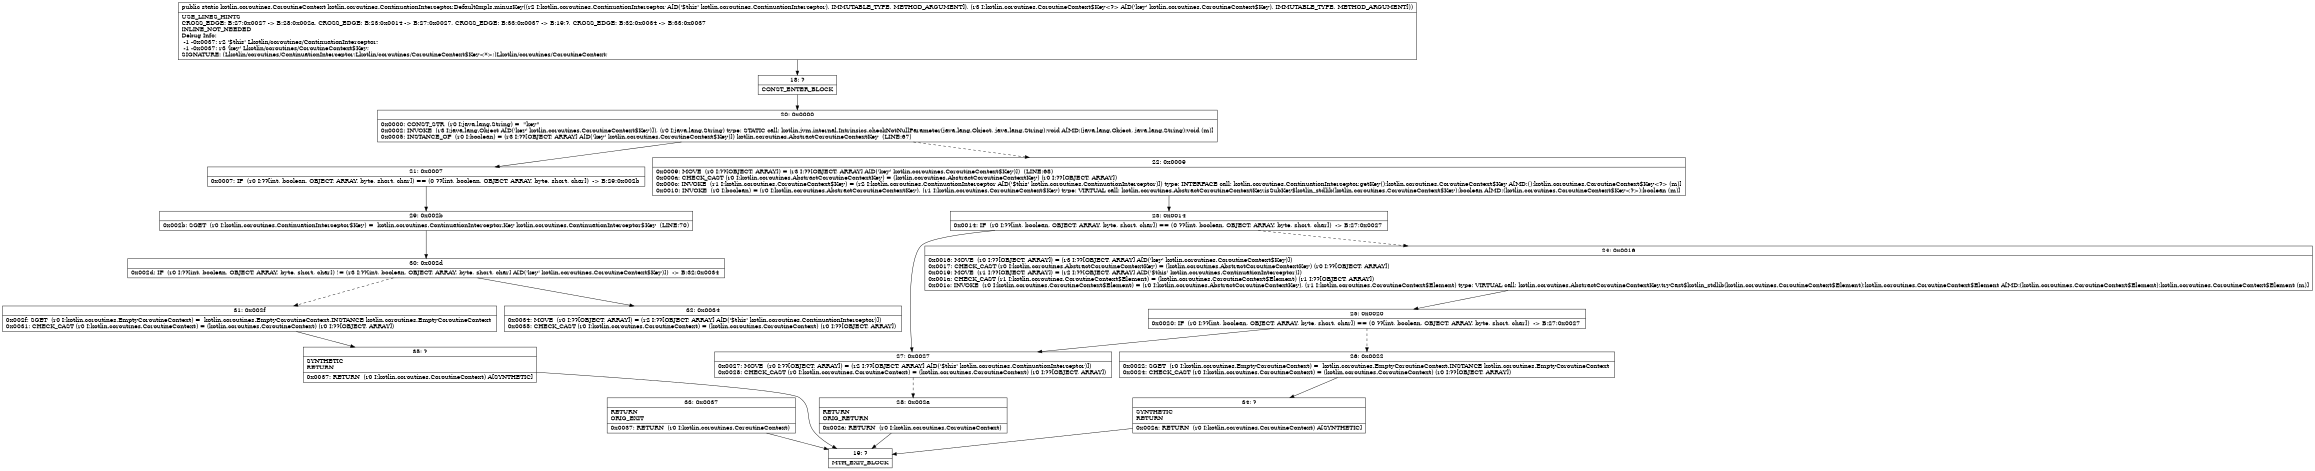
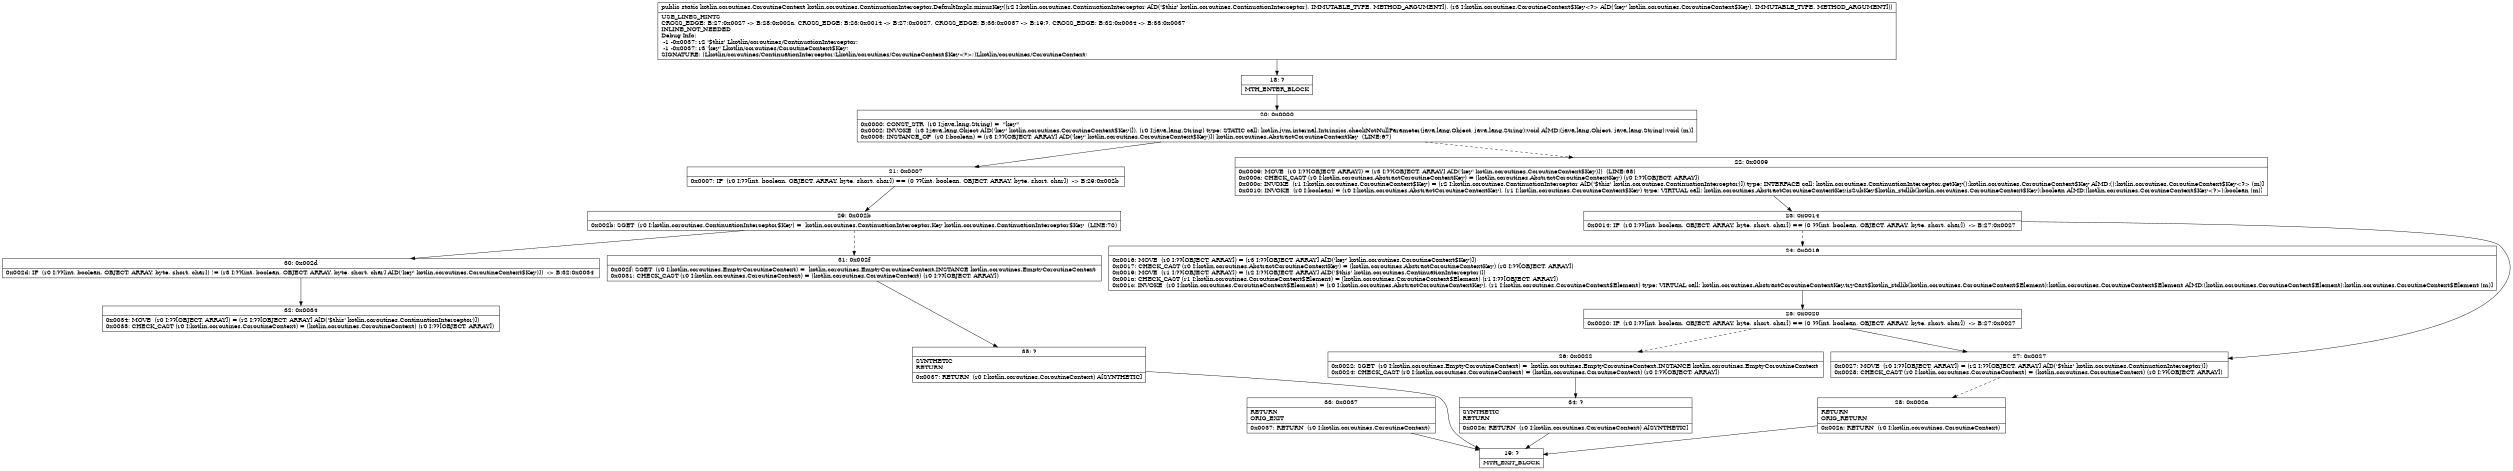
(797, 90) -> (1277, 90)
(346, 291) -> (854, 241)
